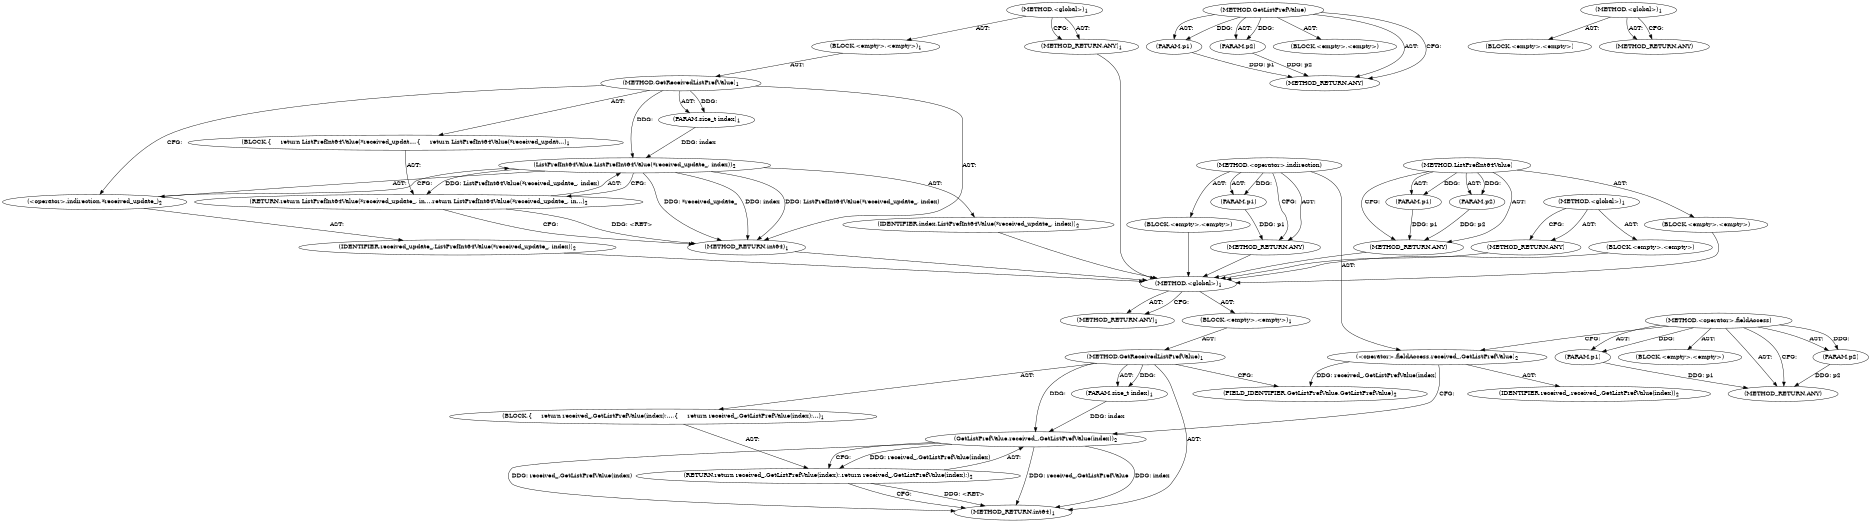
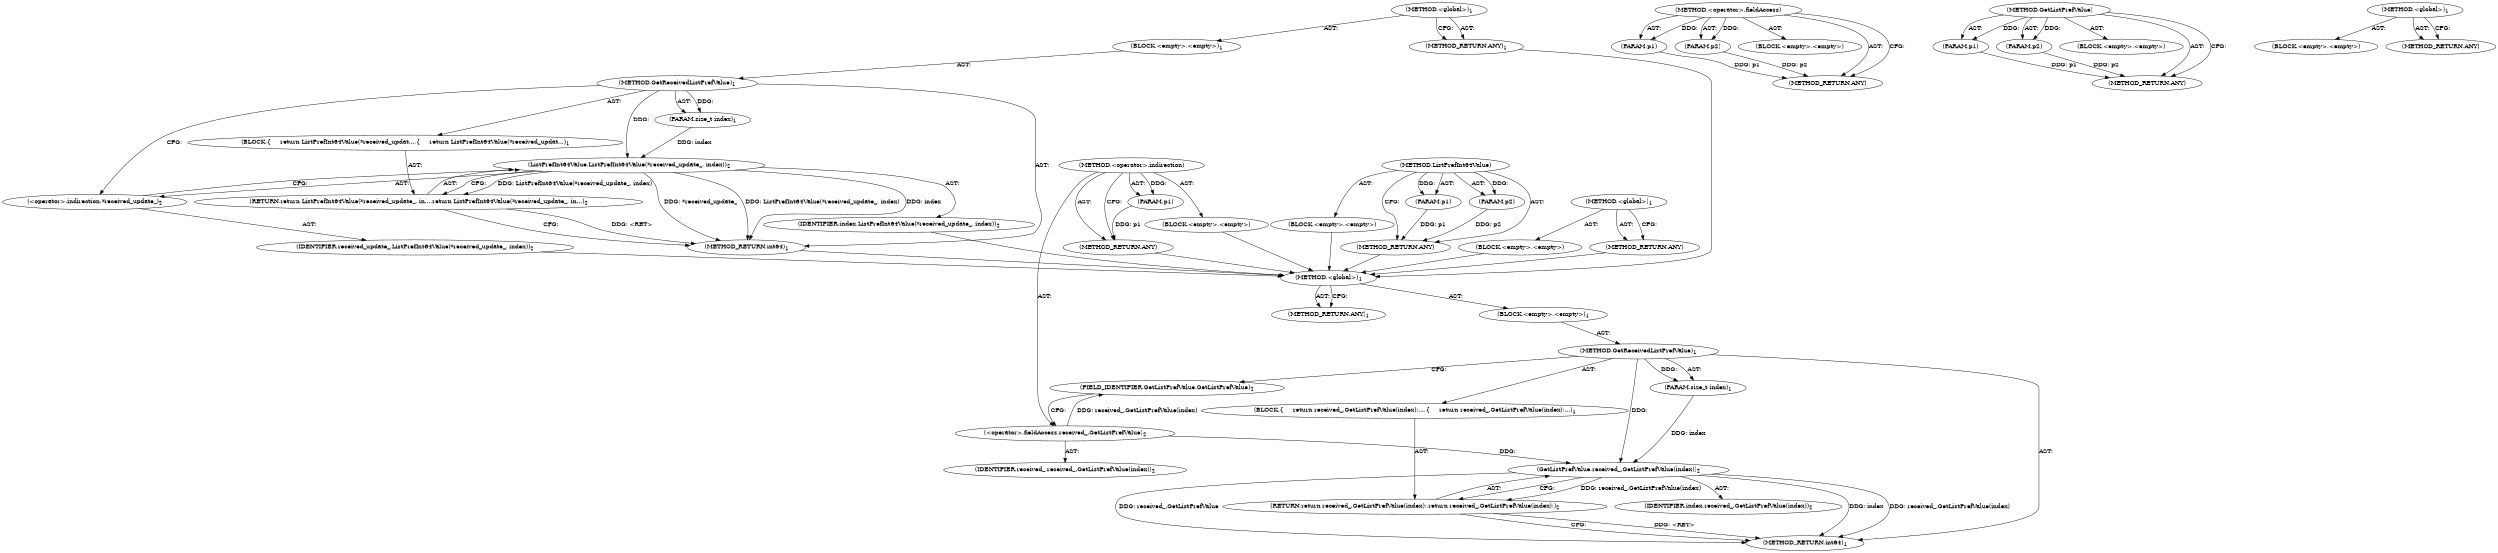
(1577, 337) -> (1061, 399)
(1448, 394) -> (1508, 452)
none -> (1728, 507)
